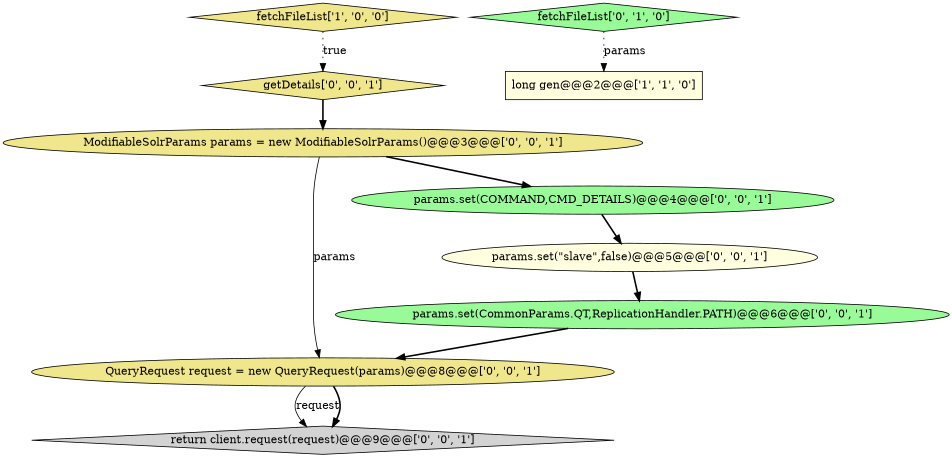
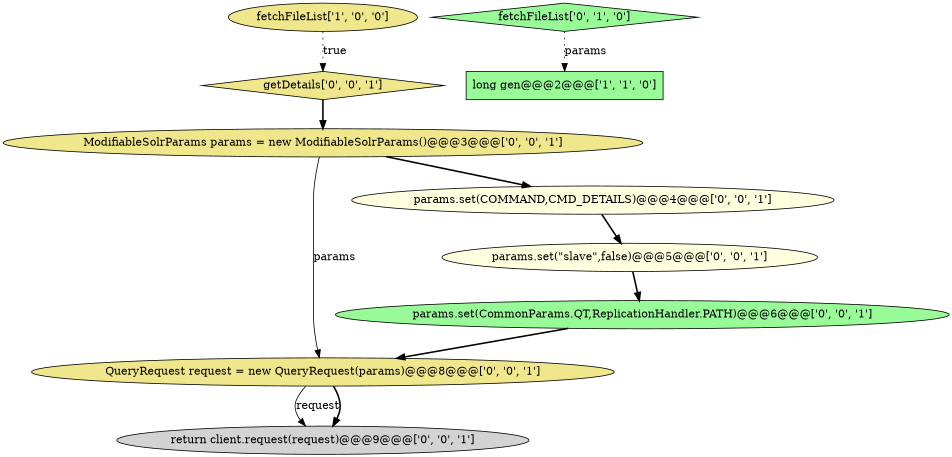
(323, 17) -> (323, 17)
(604, 86) -> (565, 86)
(593, 200) -> (593, 200)
(323, 440) -> (323, 440)
